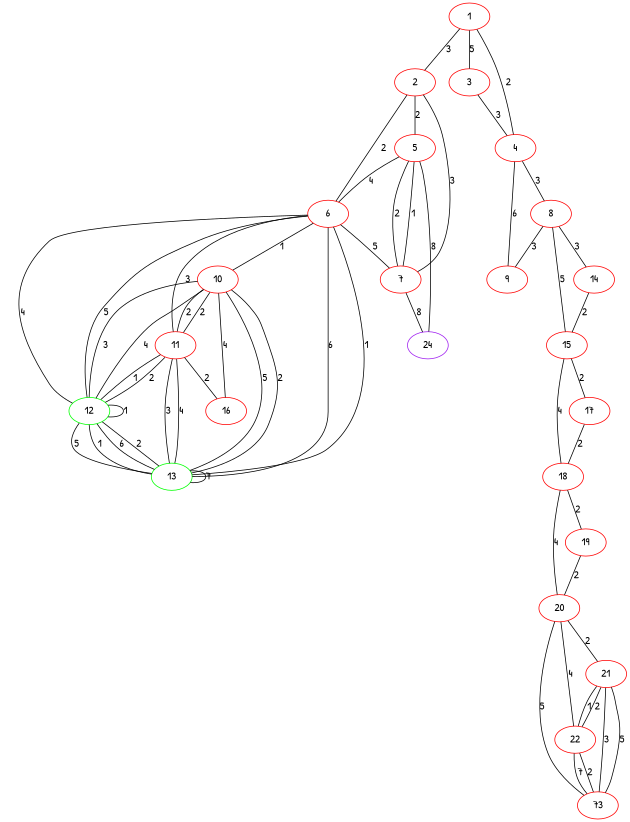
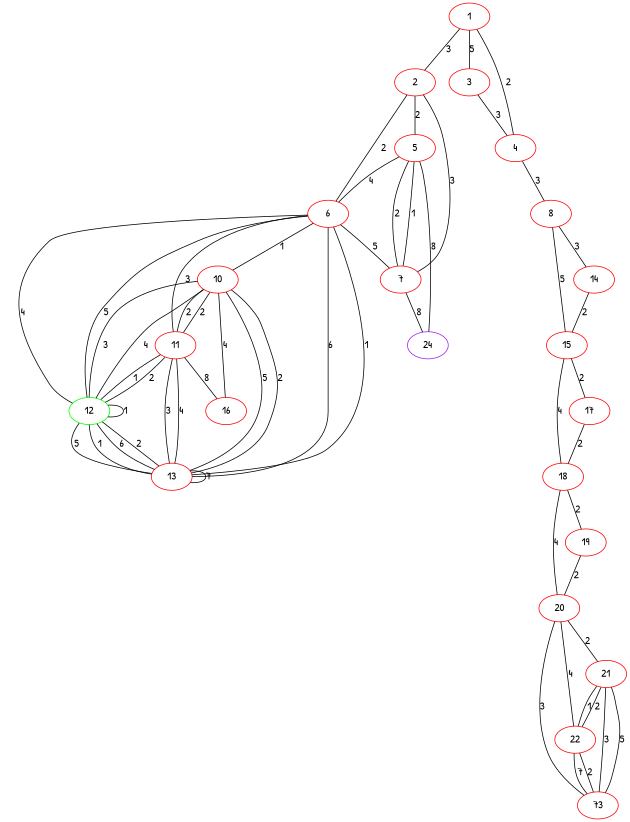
(507, 280) -> none
(207, 378) -> (207, 378)
(172, 477) -> (172, 477)
(542, 707) -> (542, 707)
